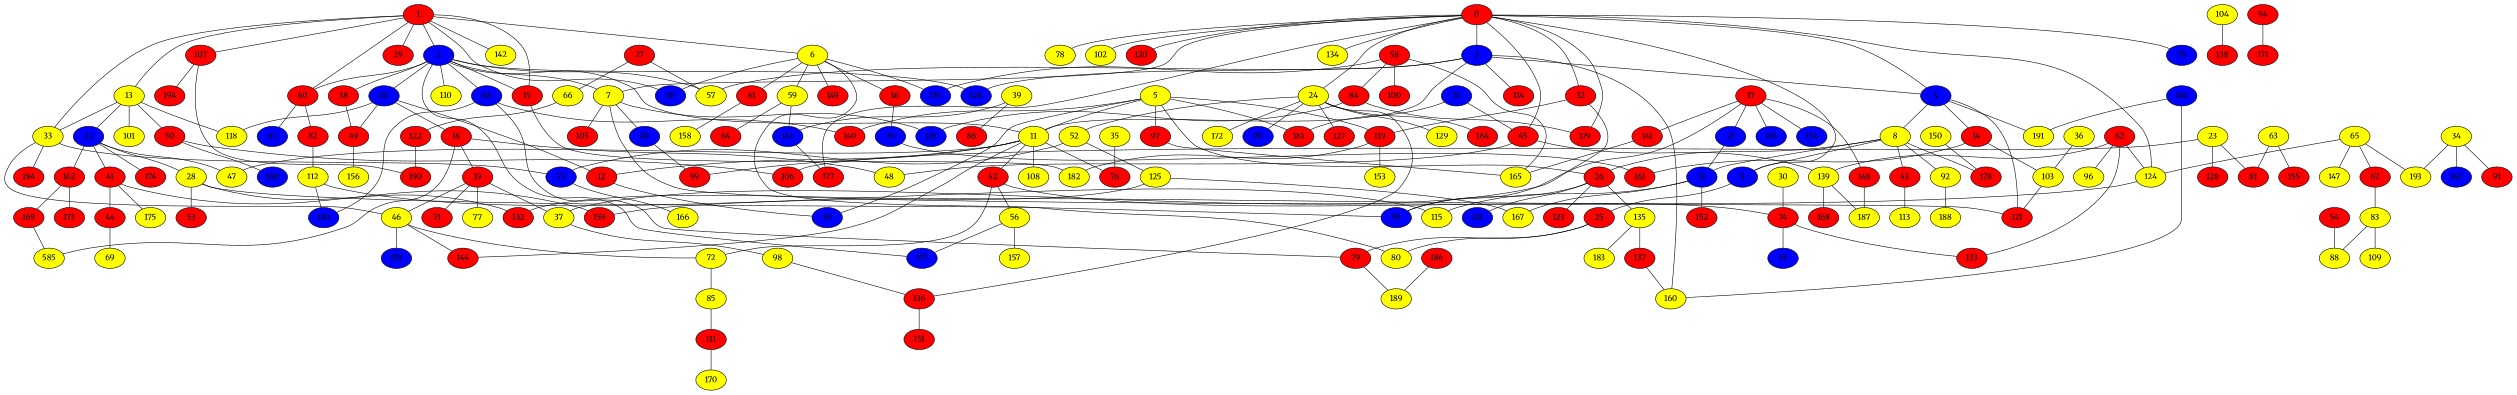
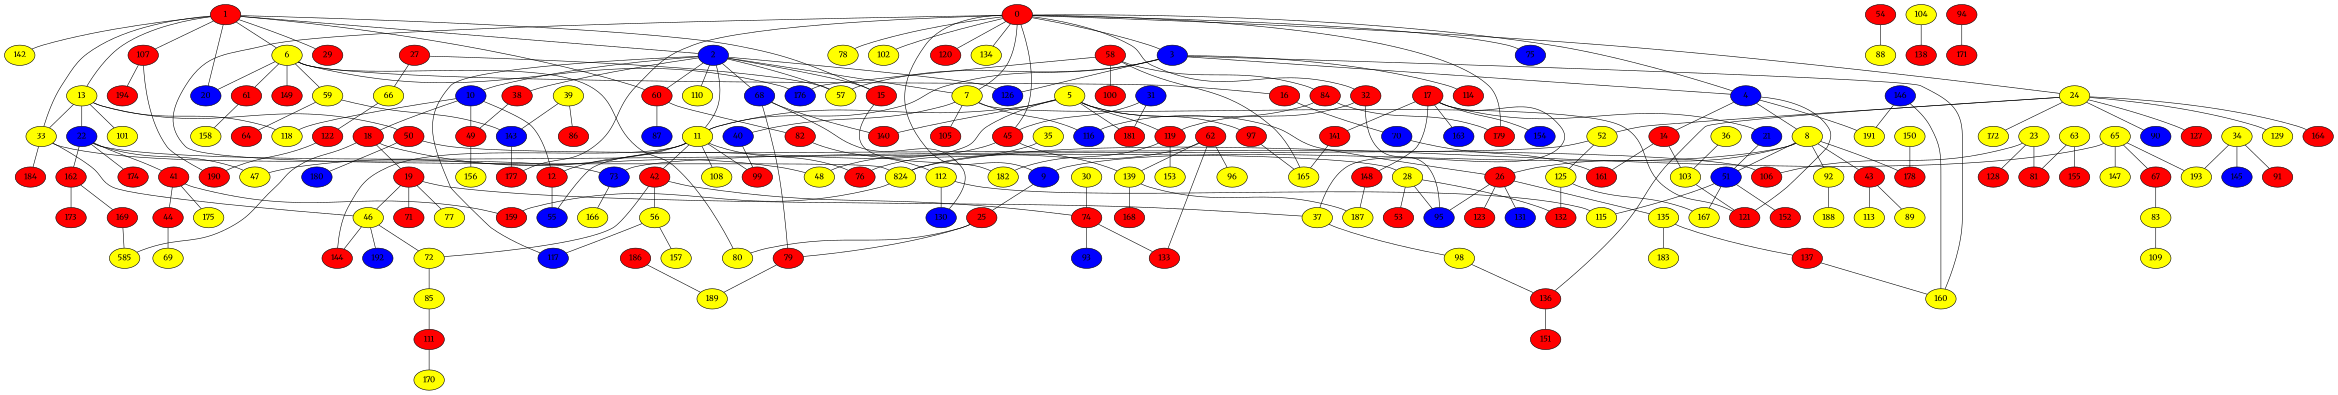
(2151, 177) -> (901, 177)
none -> (1910, 218)
(2355, 238) -> none
